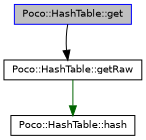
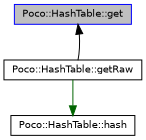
(66, 37) -> (79, 47)
